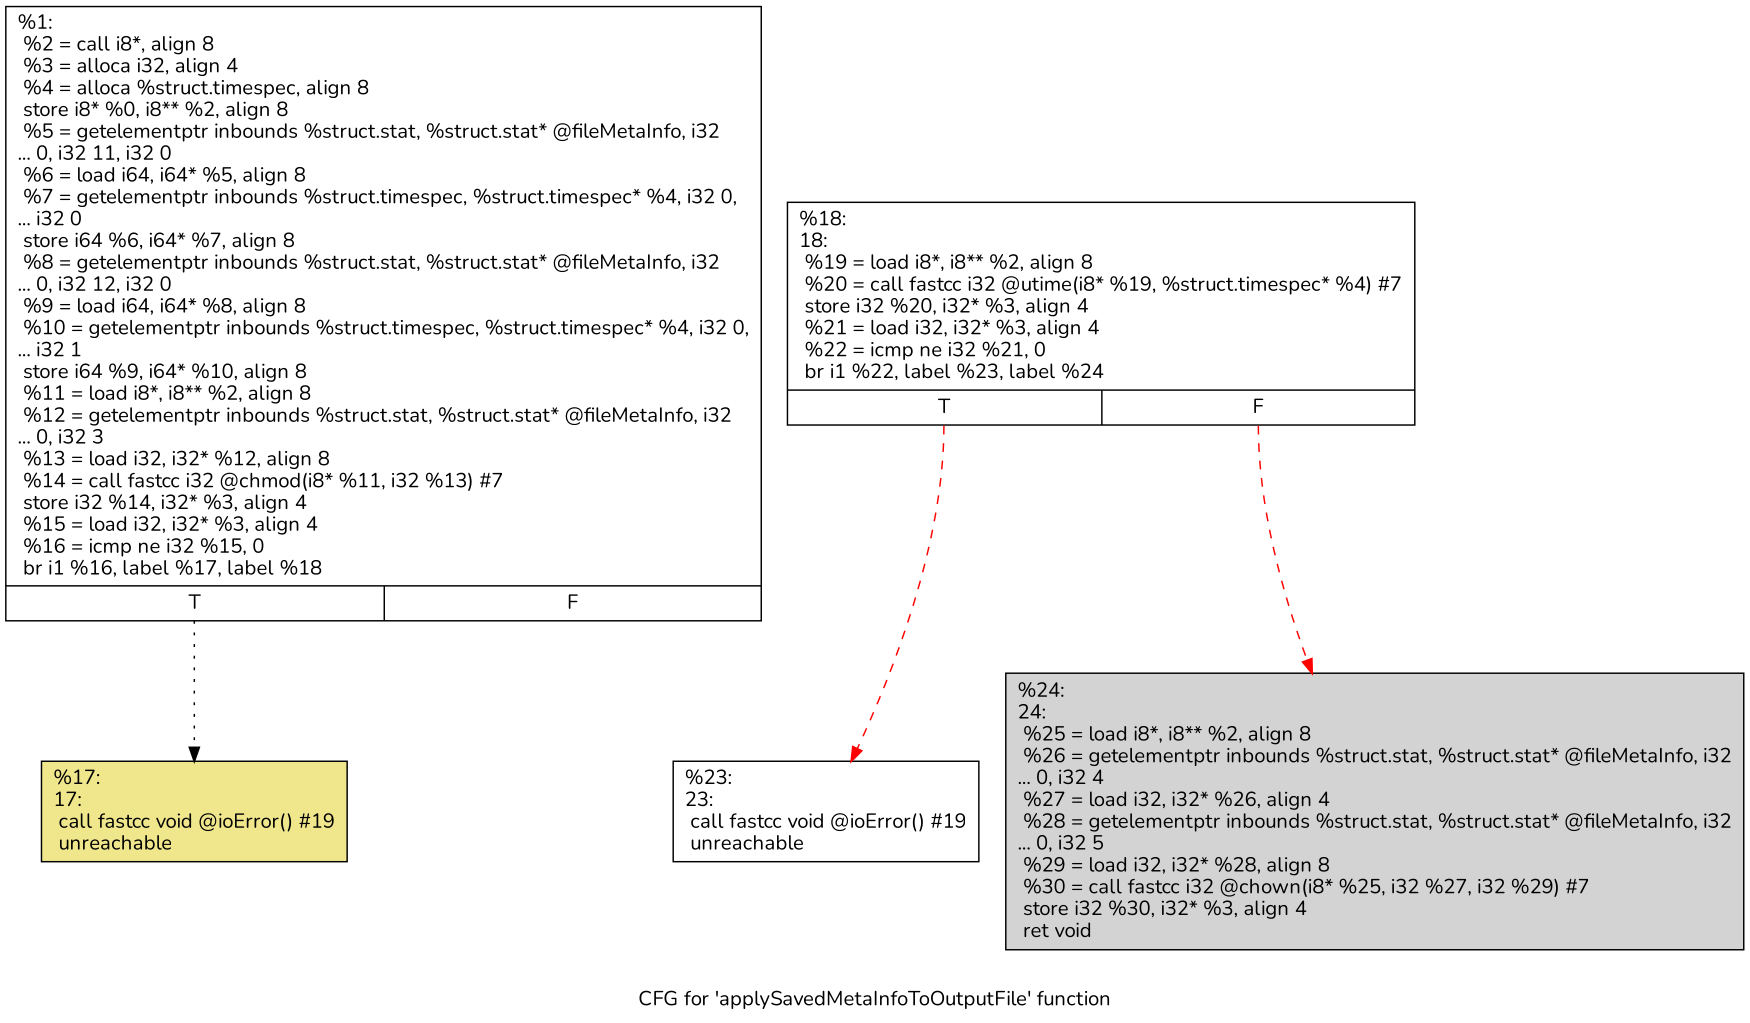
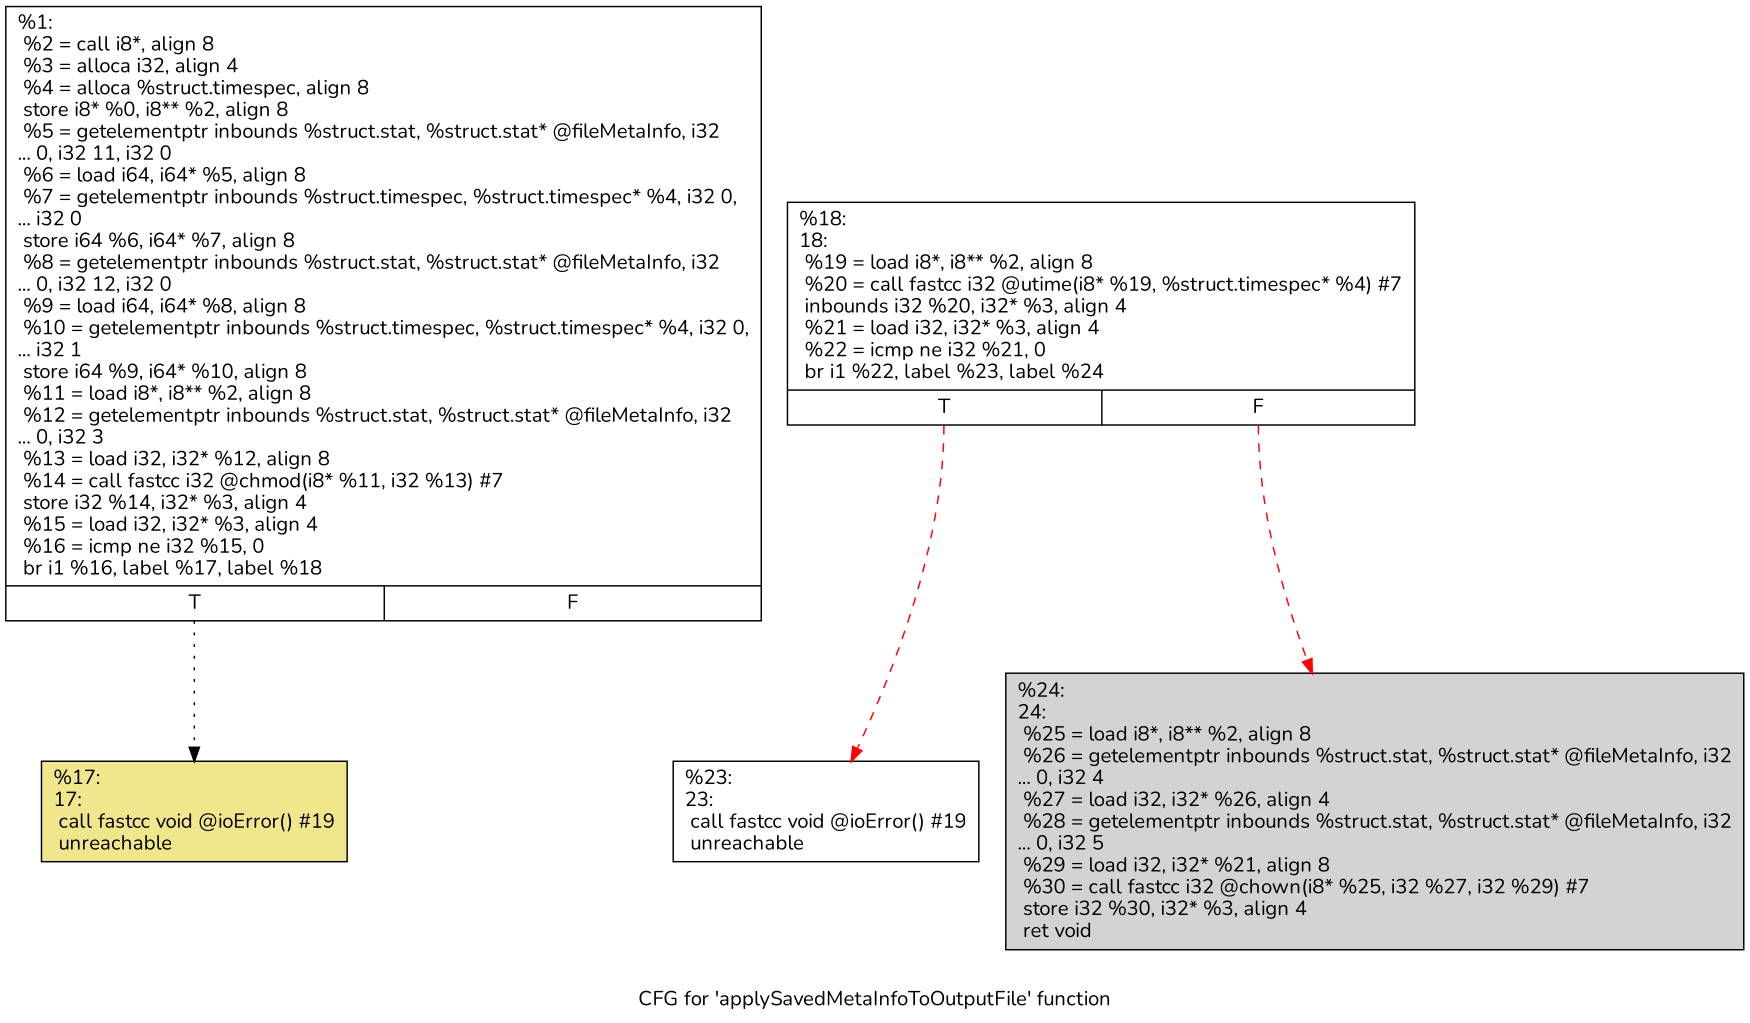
(944, 306) -> (964, 306)
(1174, 865) -> (1174, 865)
